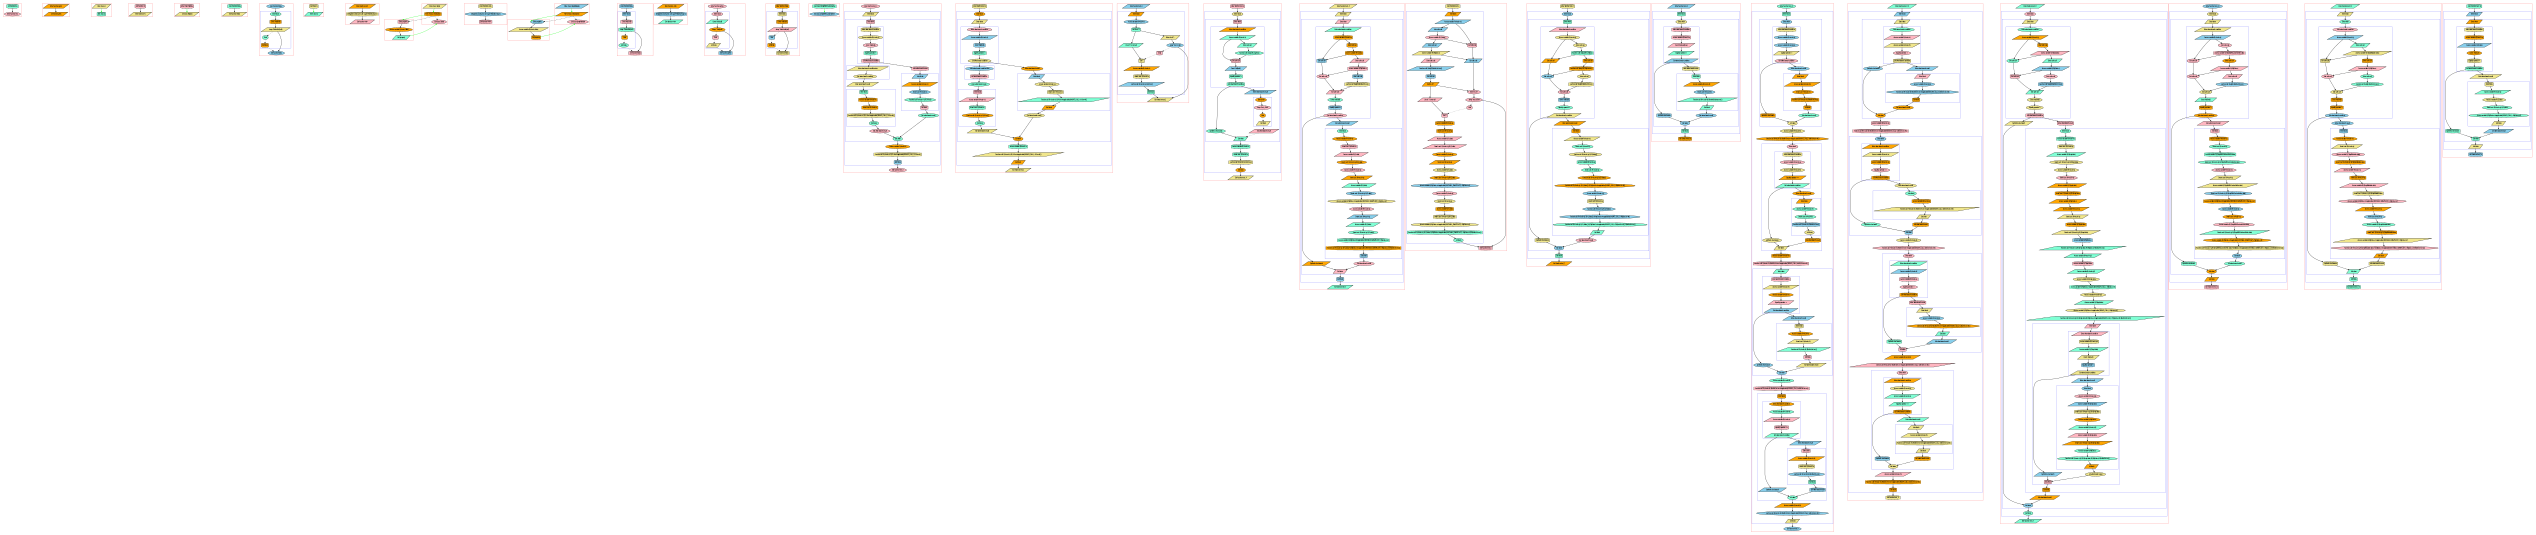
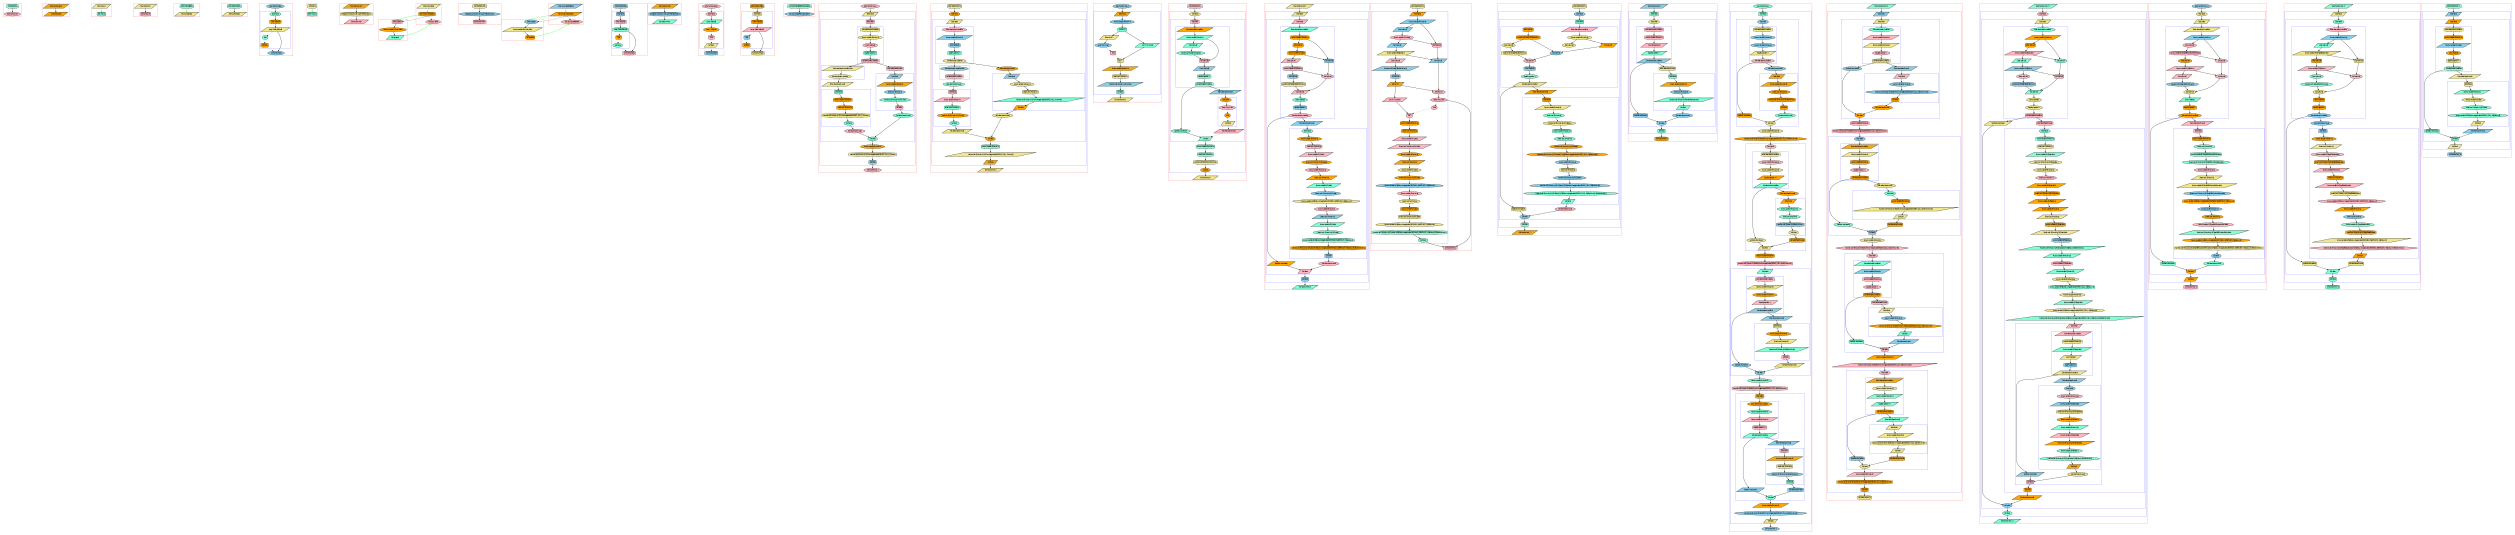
(187, 6) -> (187, 6)
(1136, 6) -> (1122, 6)
(140, 10) -> (145, 10)
(824, 10) -> (799, 10)
(314, 14) -> (312, 14)
(733, 39) -> none
(1582, 53) -> none
(1188, 75) -> none
